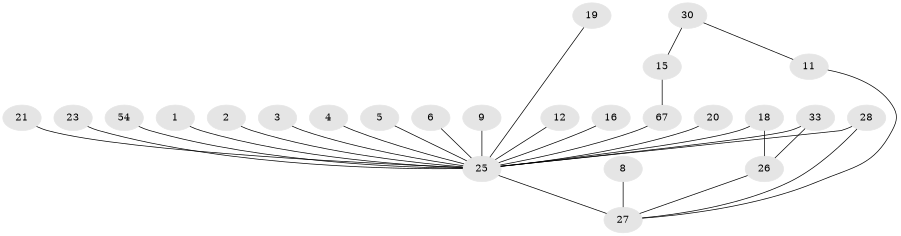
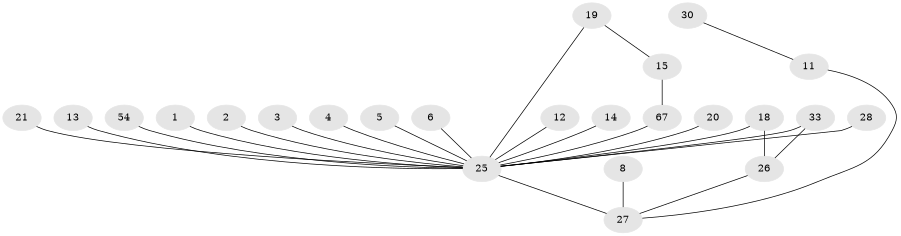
(675, 41) -> (627, 41)
(73, 118) -> (73, 118)
(482, 118) -> none
(611, 118) -> (611, 118)
(759, 194) -> none
